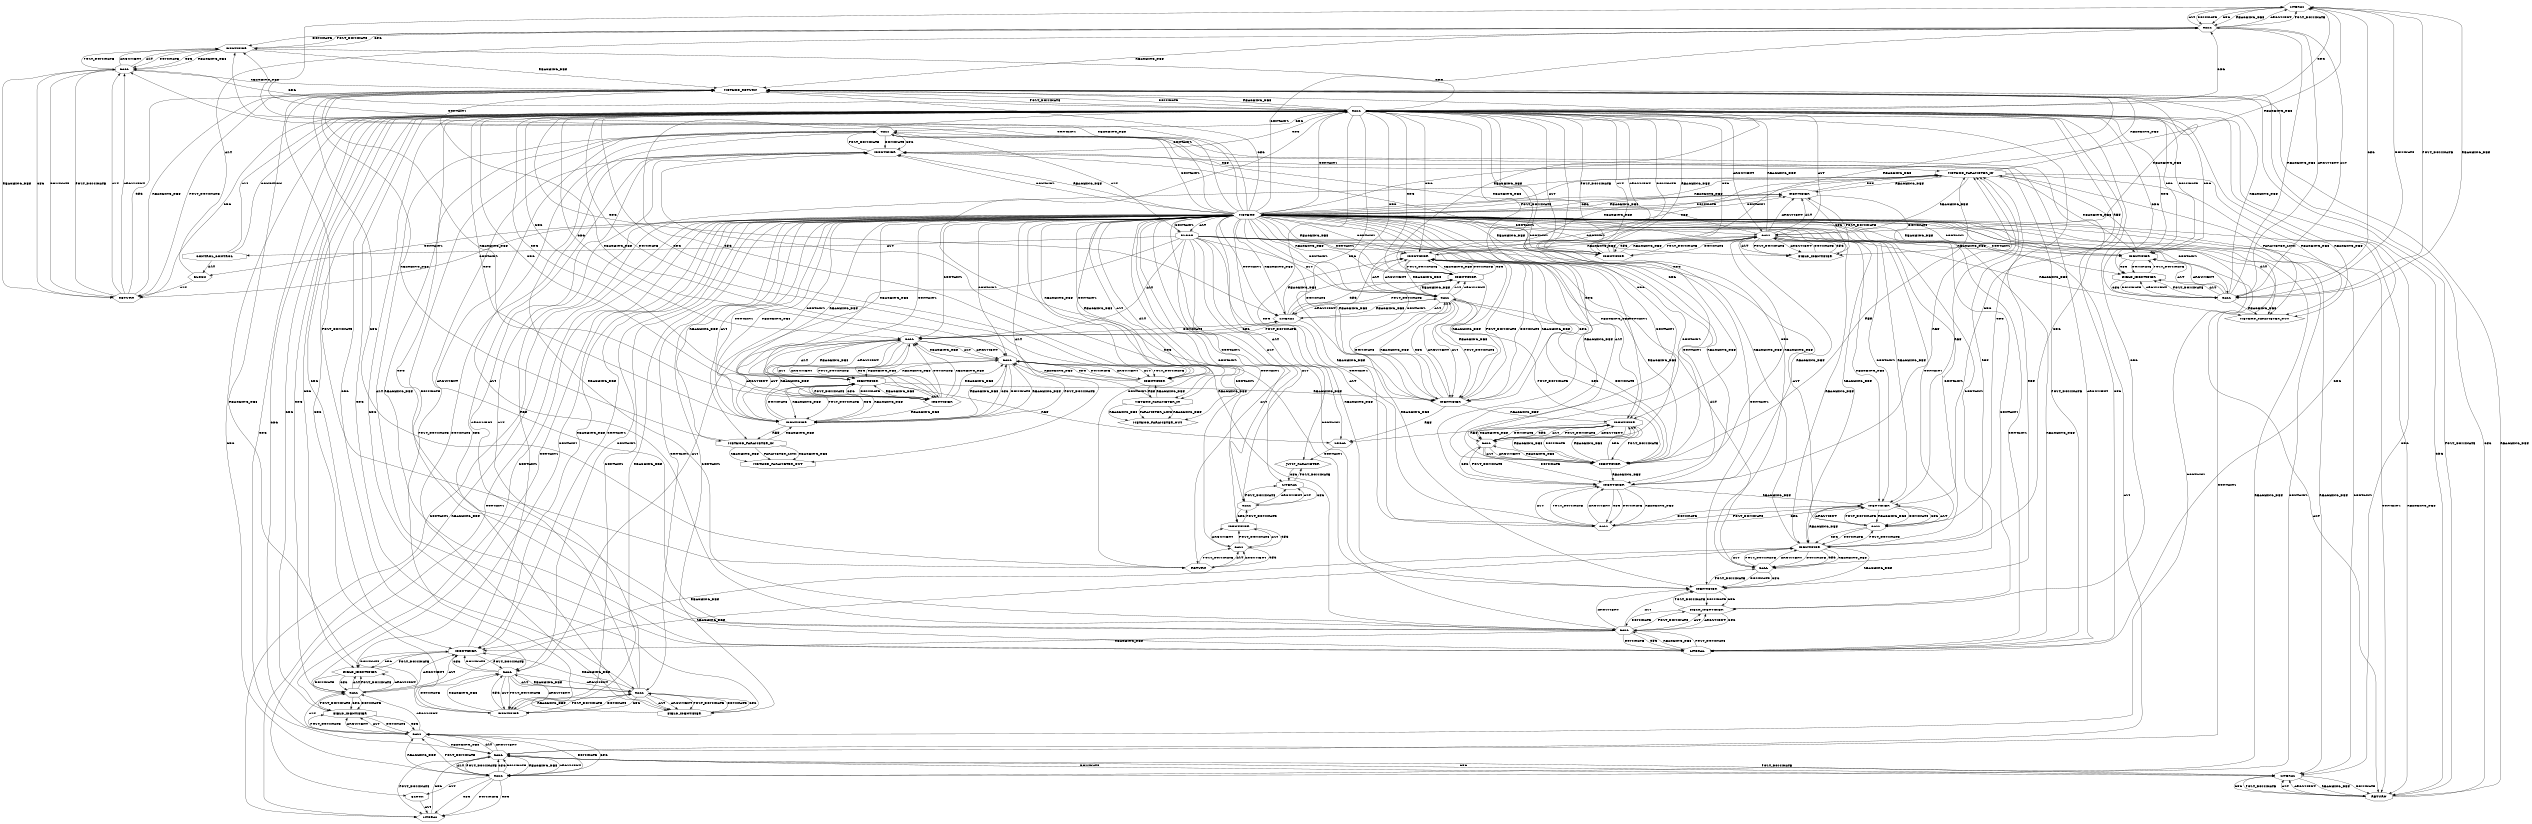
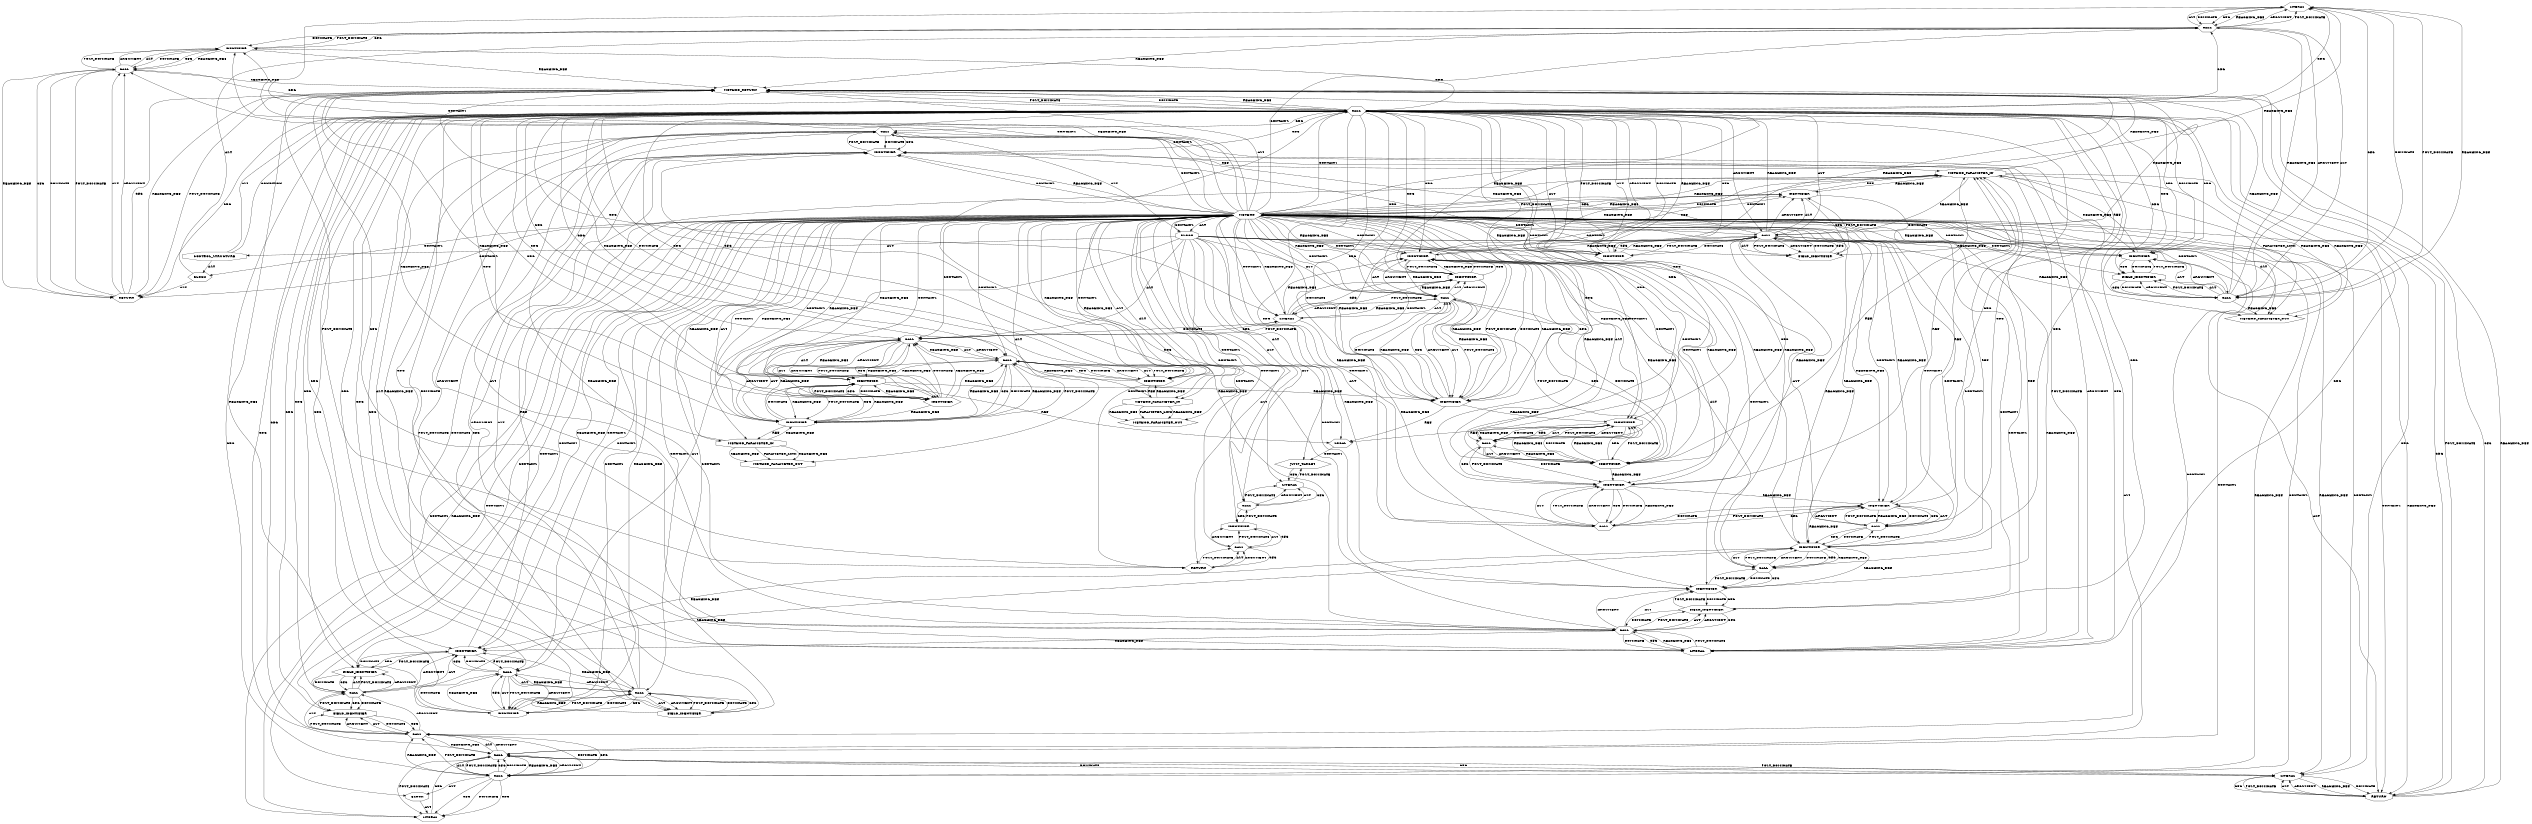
(1261, 152) -> (1261, 152)
(215, 256) -> (215, 256)
(1303, 464) -> (1303, 464)
